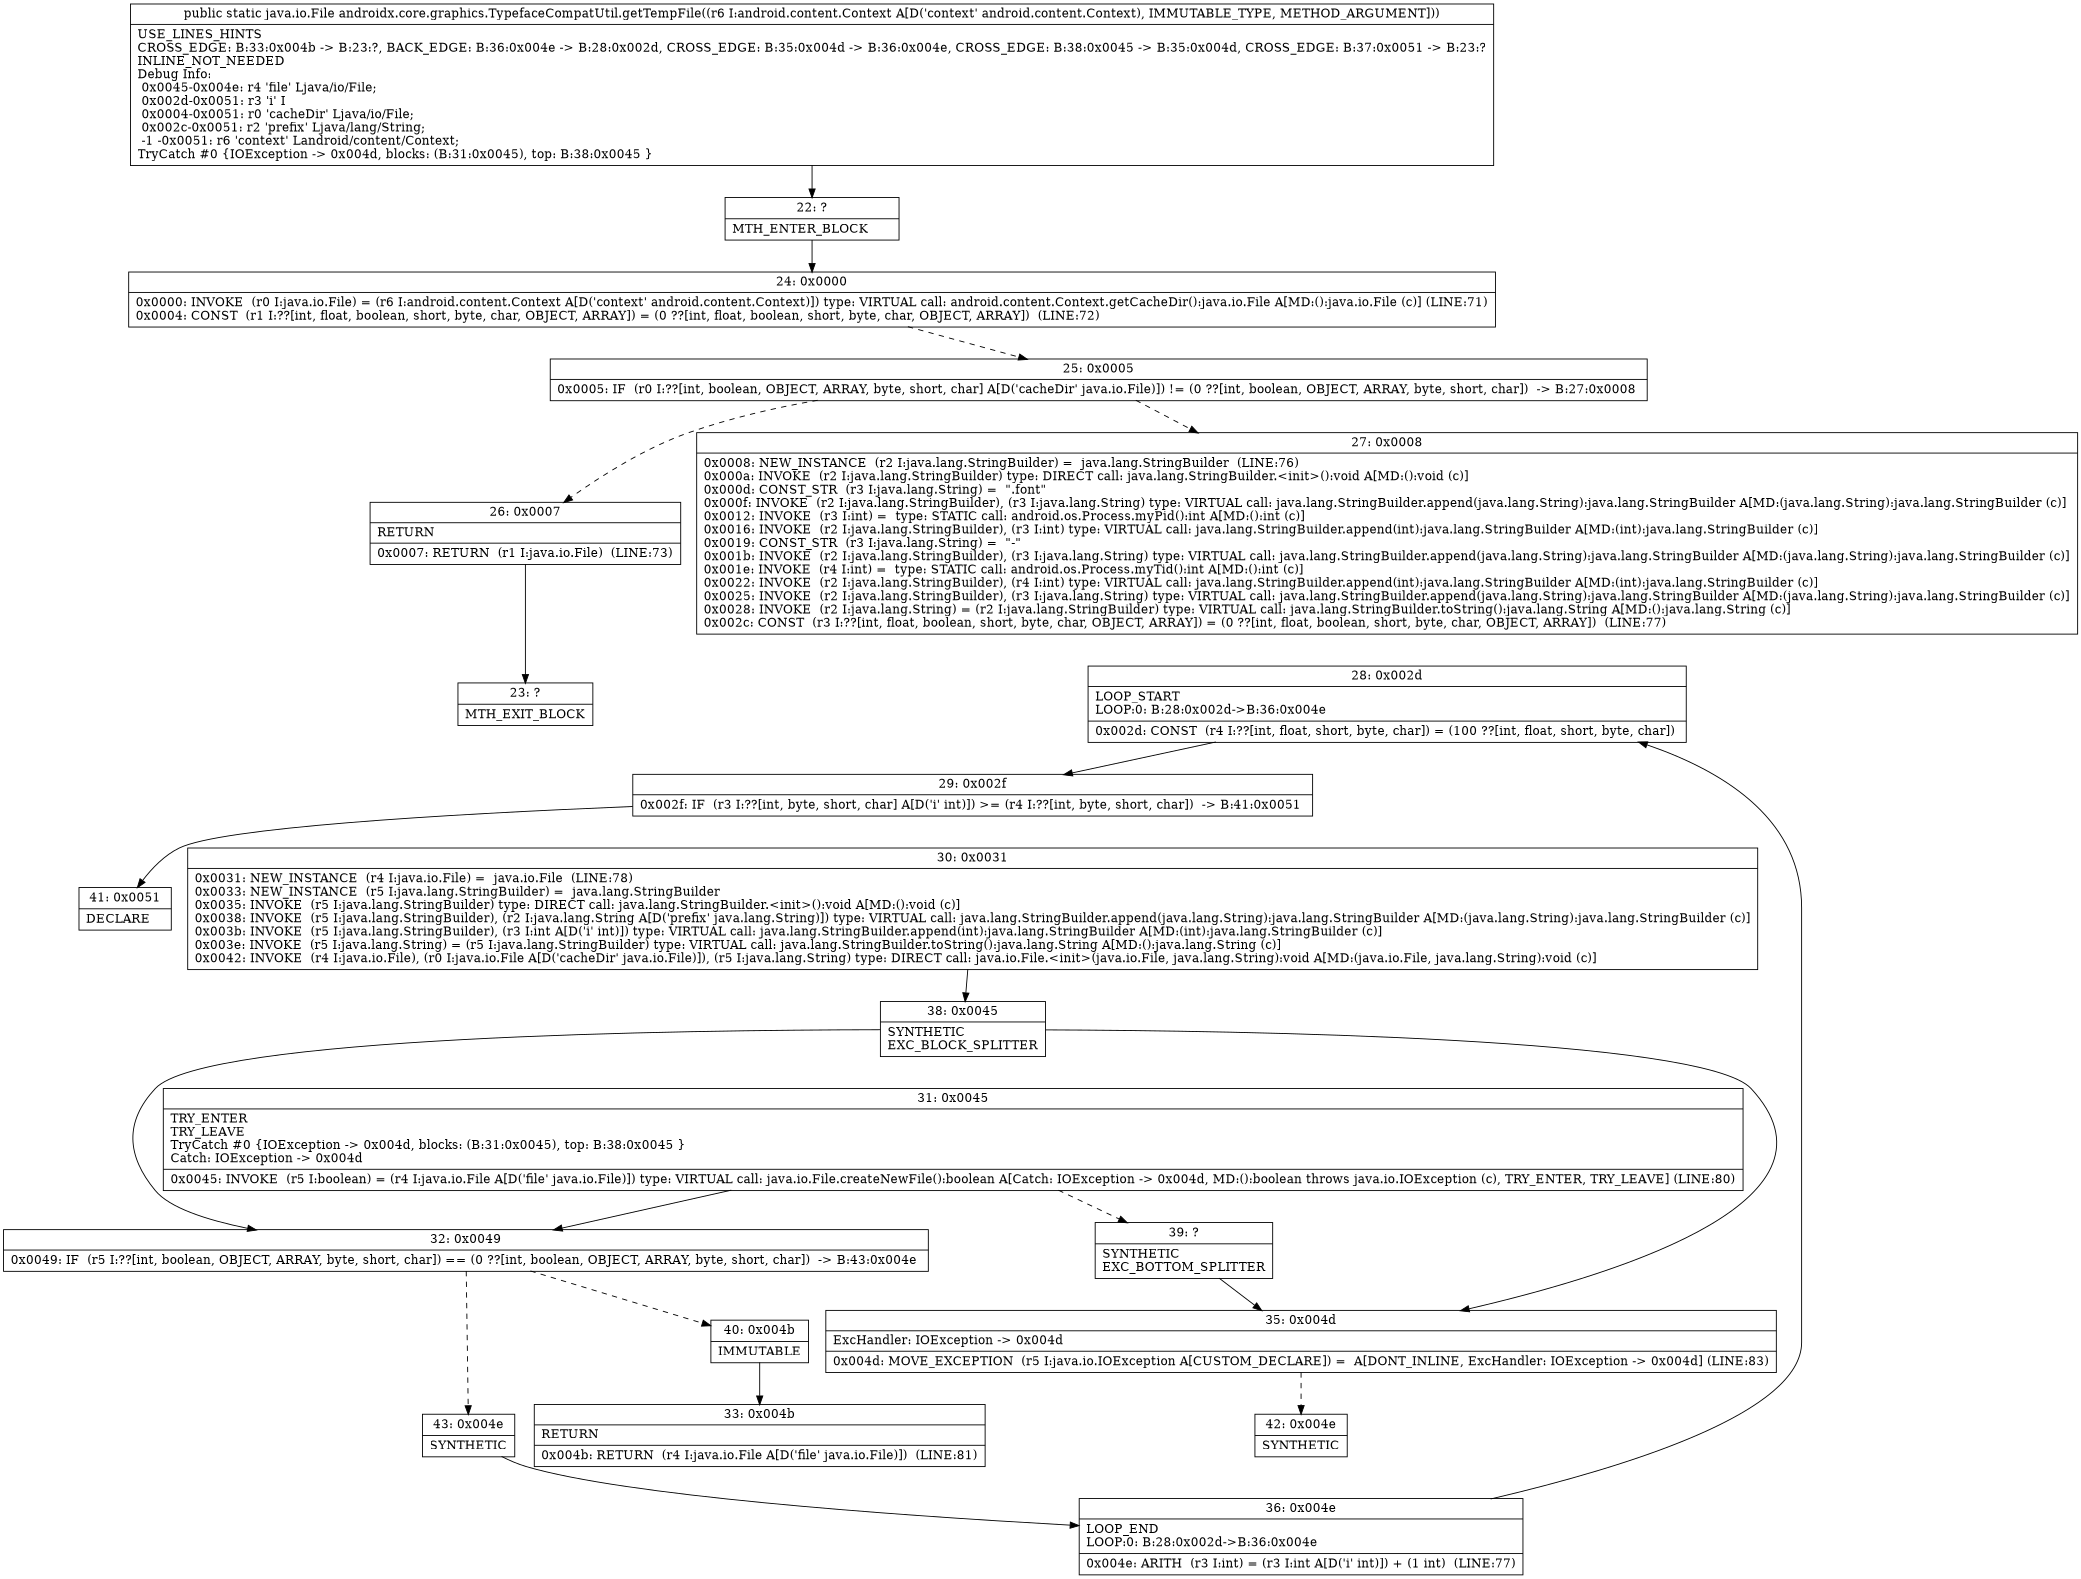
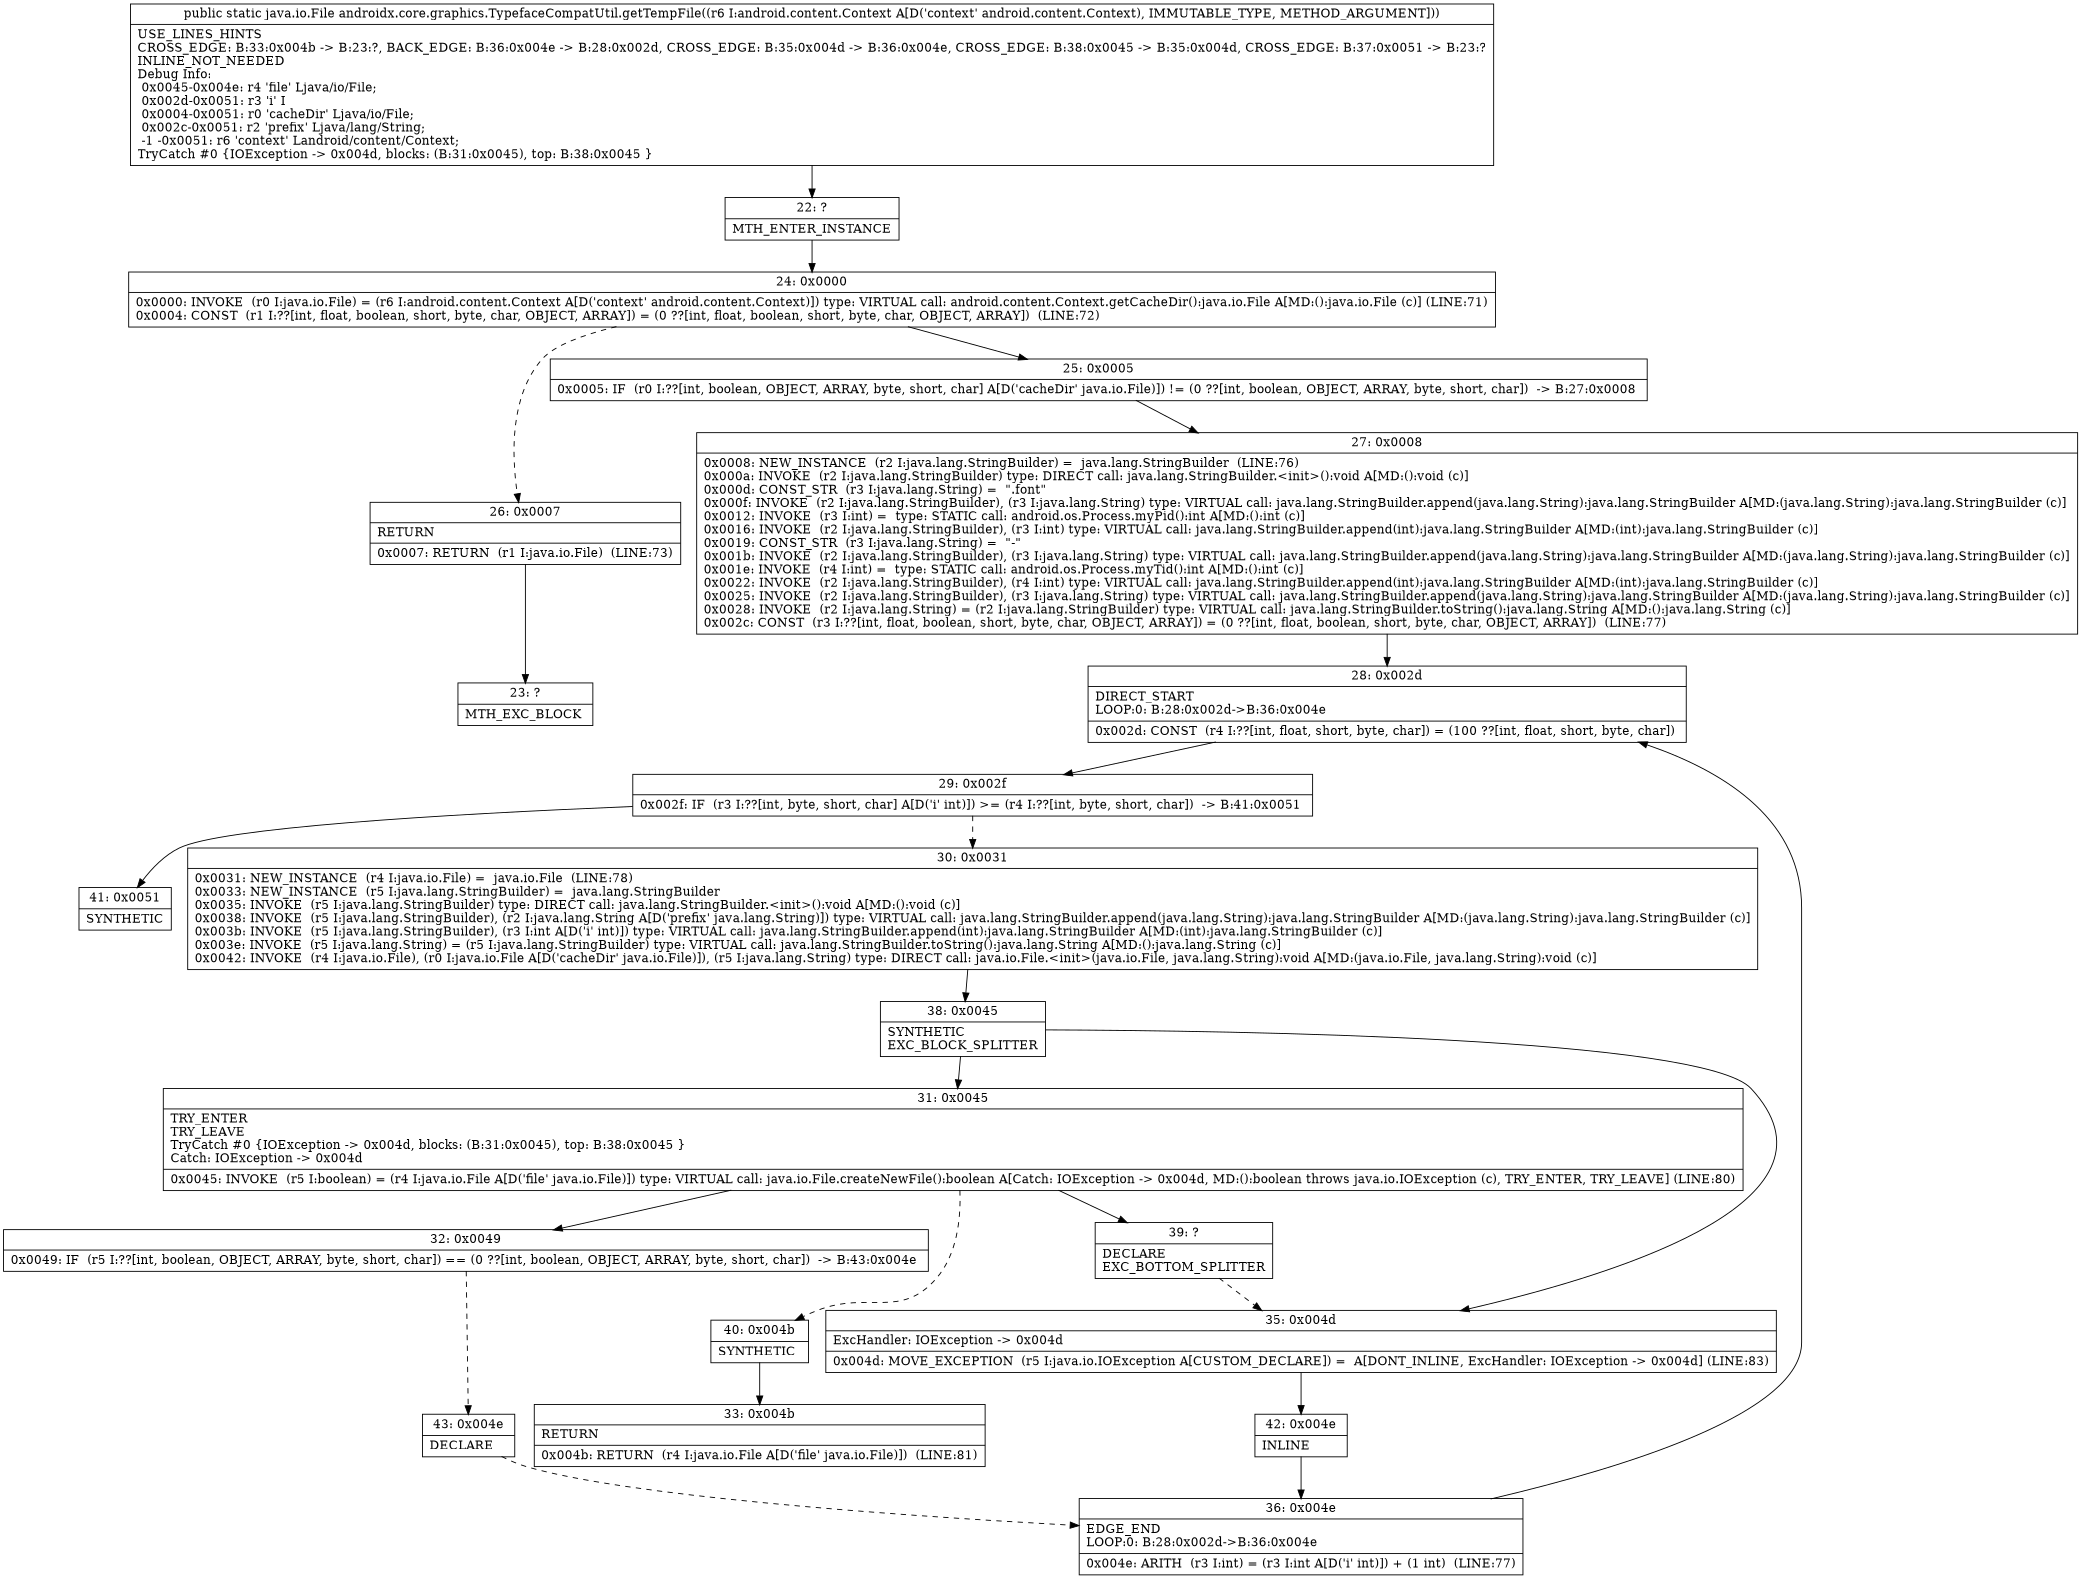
(801, 229) -> (812, 229)
(963, 342) -> (963, 342)
(1163, 415) -> (1163, 415)
(688, 433) -> (527, 384)
none -> (1387, 646)
(1138, 697) -> (1145, 697)
(525, 714) -> (524, 714)
none -> (973, 828)
(118, 919) -> (125, 919)
(408, 1043) -> (960, 1068)
(1089, 1205) -> (1089, 1205)
(1141, 1254) -> (1135, 1254)
(1237, 1292) -> (1237, 1292)
(616, 1297) -> (918, 1294)
(760, 1352) -> (757, 1352)
(1301, 1389) -> (1301, 1389)
(469, 1446) -> (462, 1446)
(1301, 1446) -> (1286, 1446)
none -> (1301, 1473)
(784, 1504) -> (784, 1504)
(1123, 1529) -> (1124, 1529)
